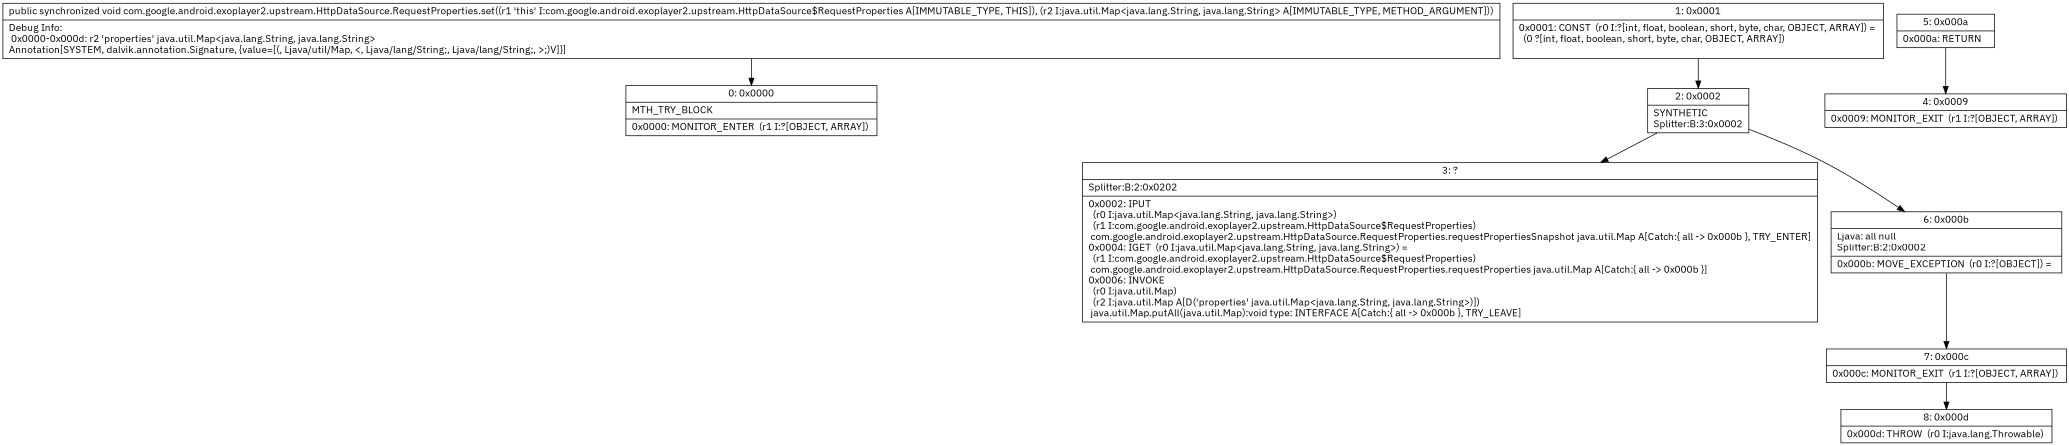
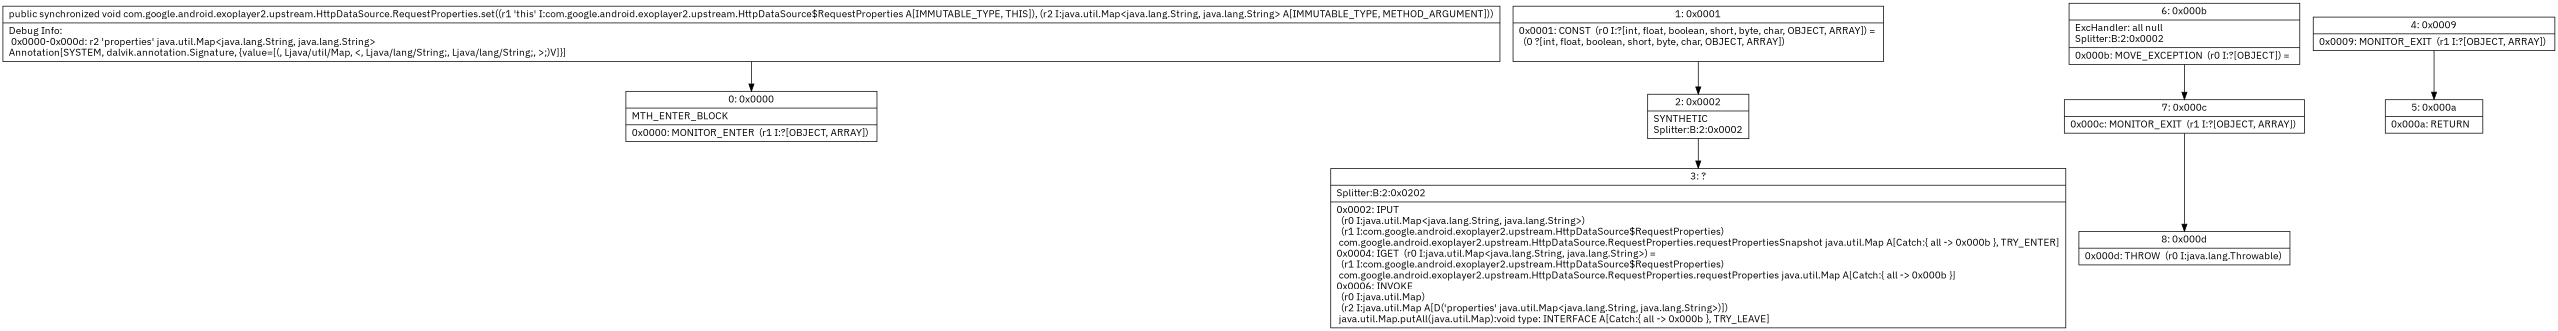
(1946, 67) -> (2434, 71)
(672, 110) -> (680, 116)
(1698, 124) -> (1698, 130)
(1826, 163) -> none
(1867, 237) -> (2119, 28)
